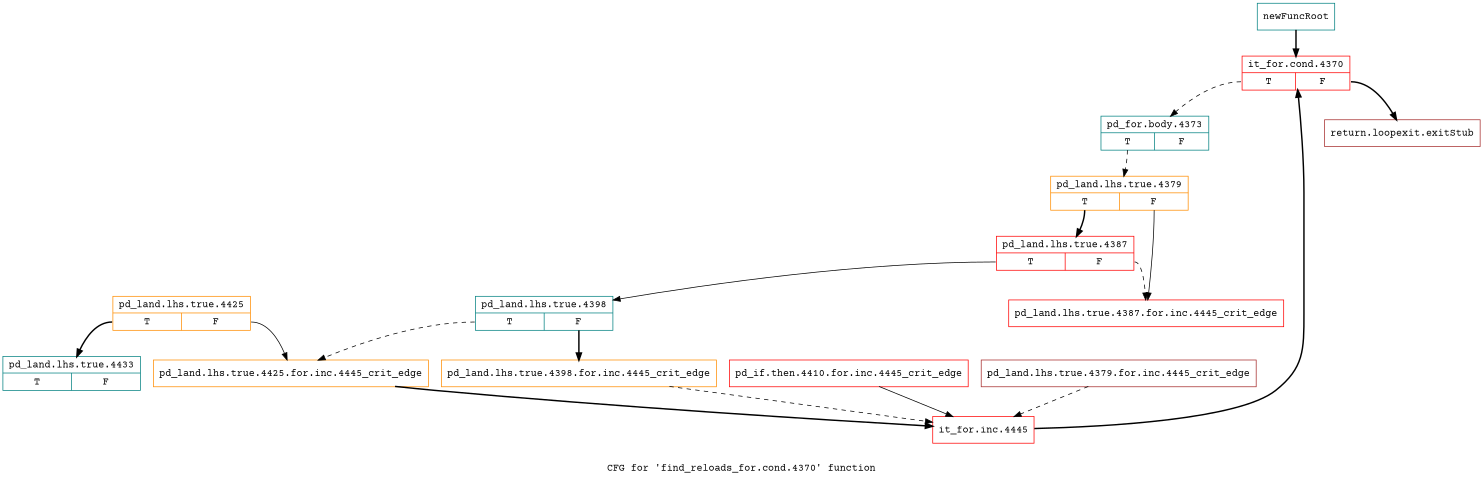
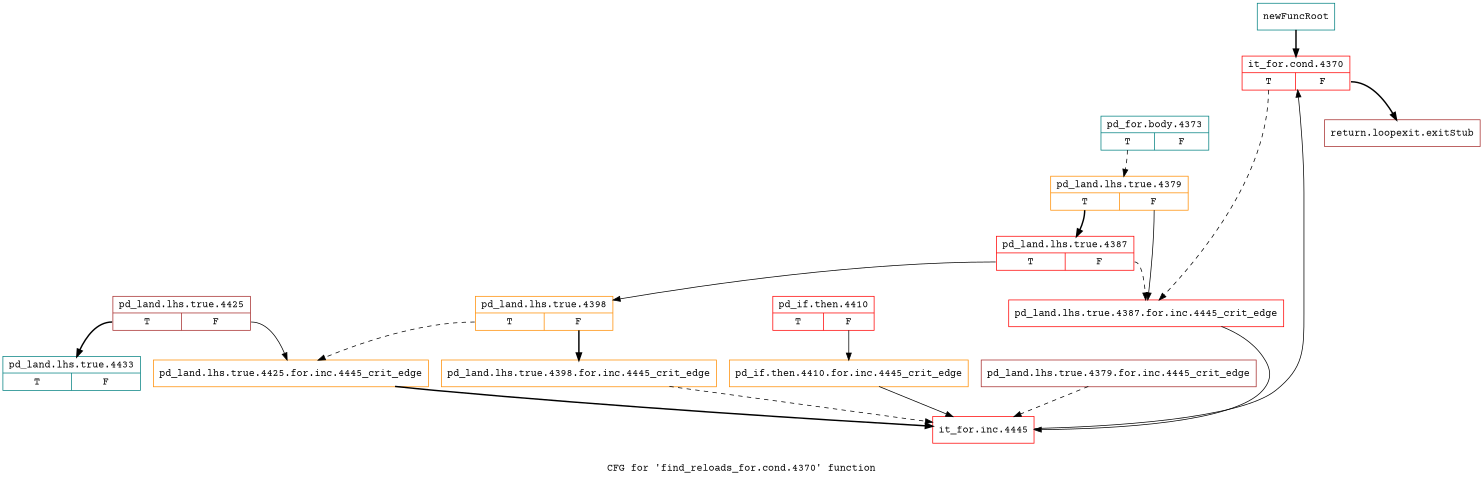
(1206, 91) -> (1235, 201)
(182, 313) -> (182, 313)
(544, 313) -> (544, 313)
none -> (823, 313)
(1295, 370) -> (1295, 370)
(849, 373) -> (849, 373)
none -> (1258, 394)
